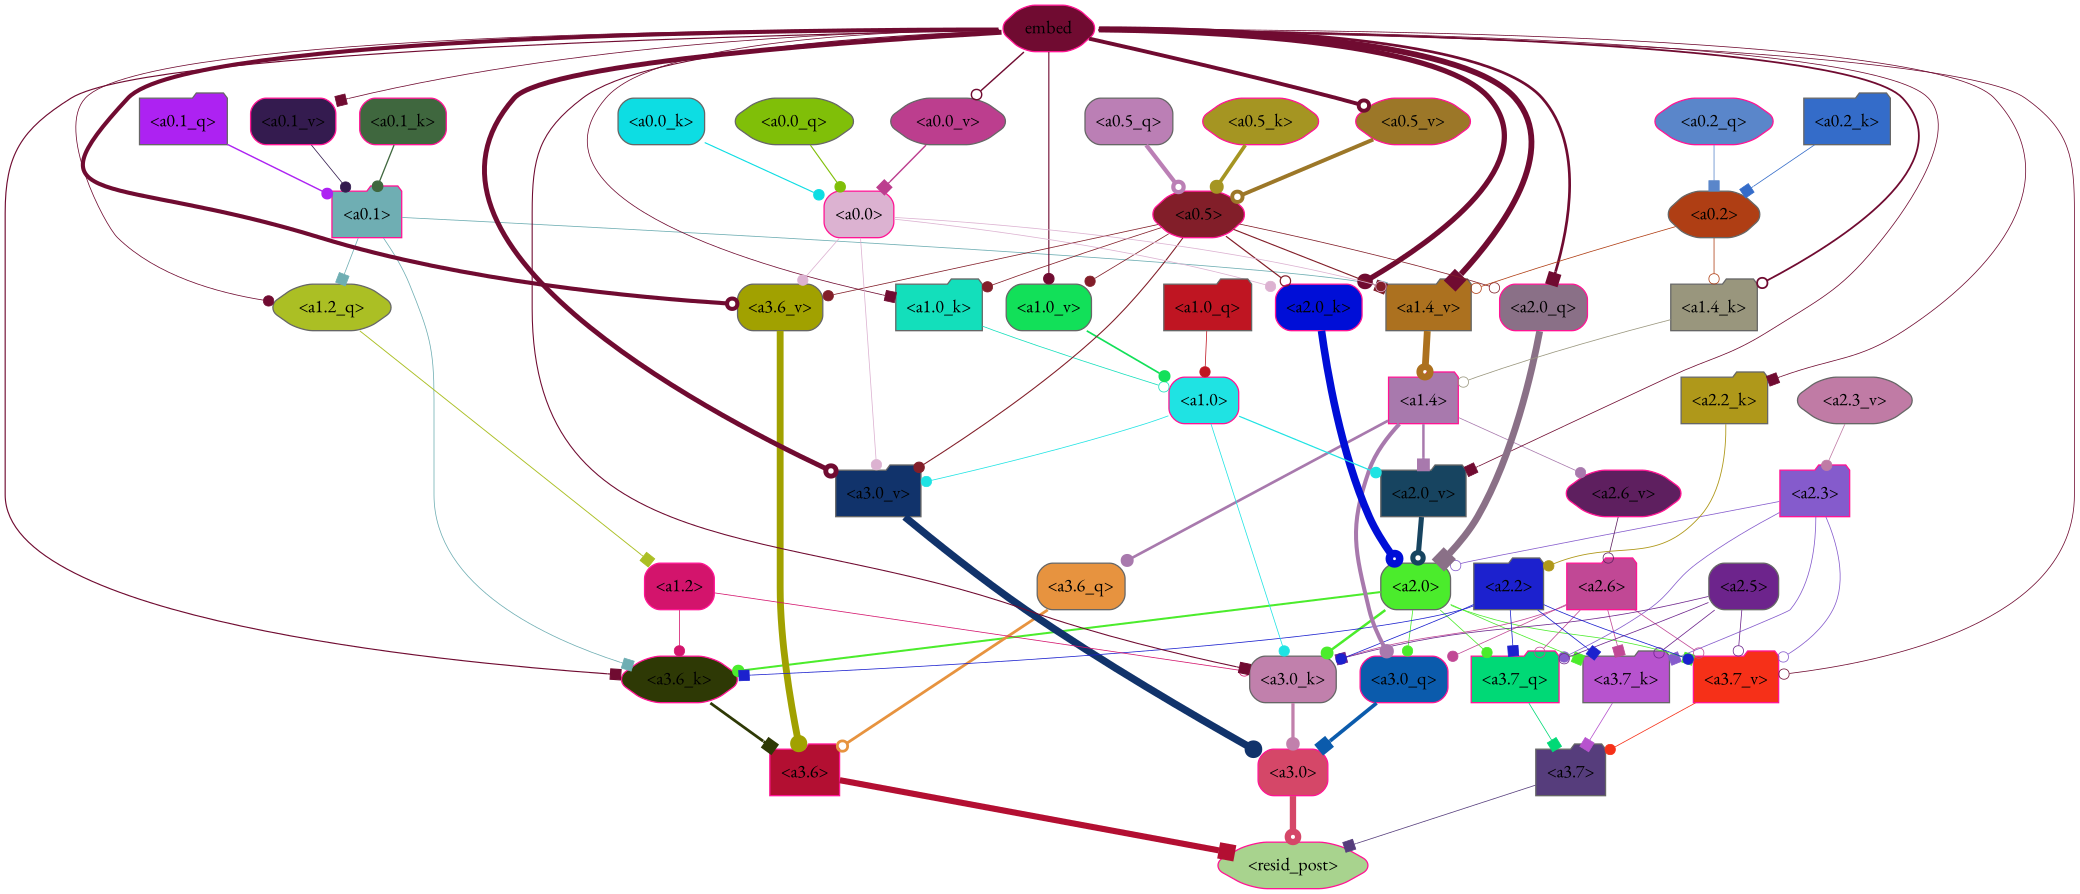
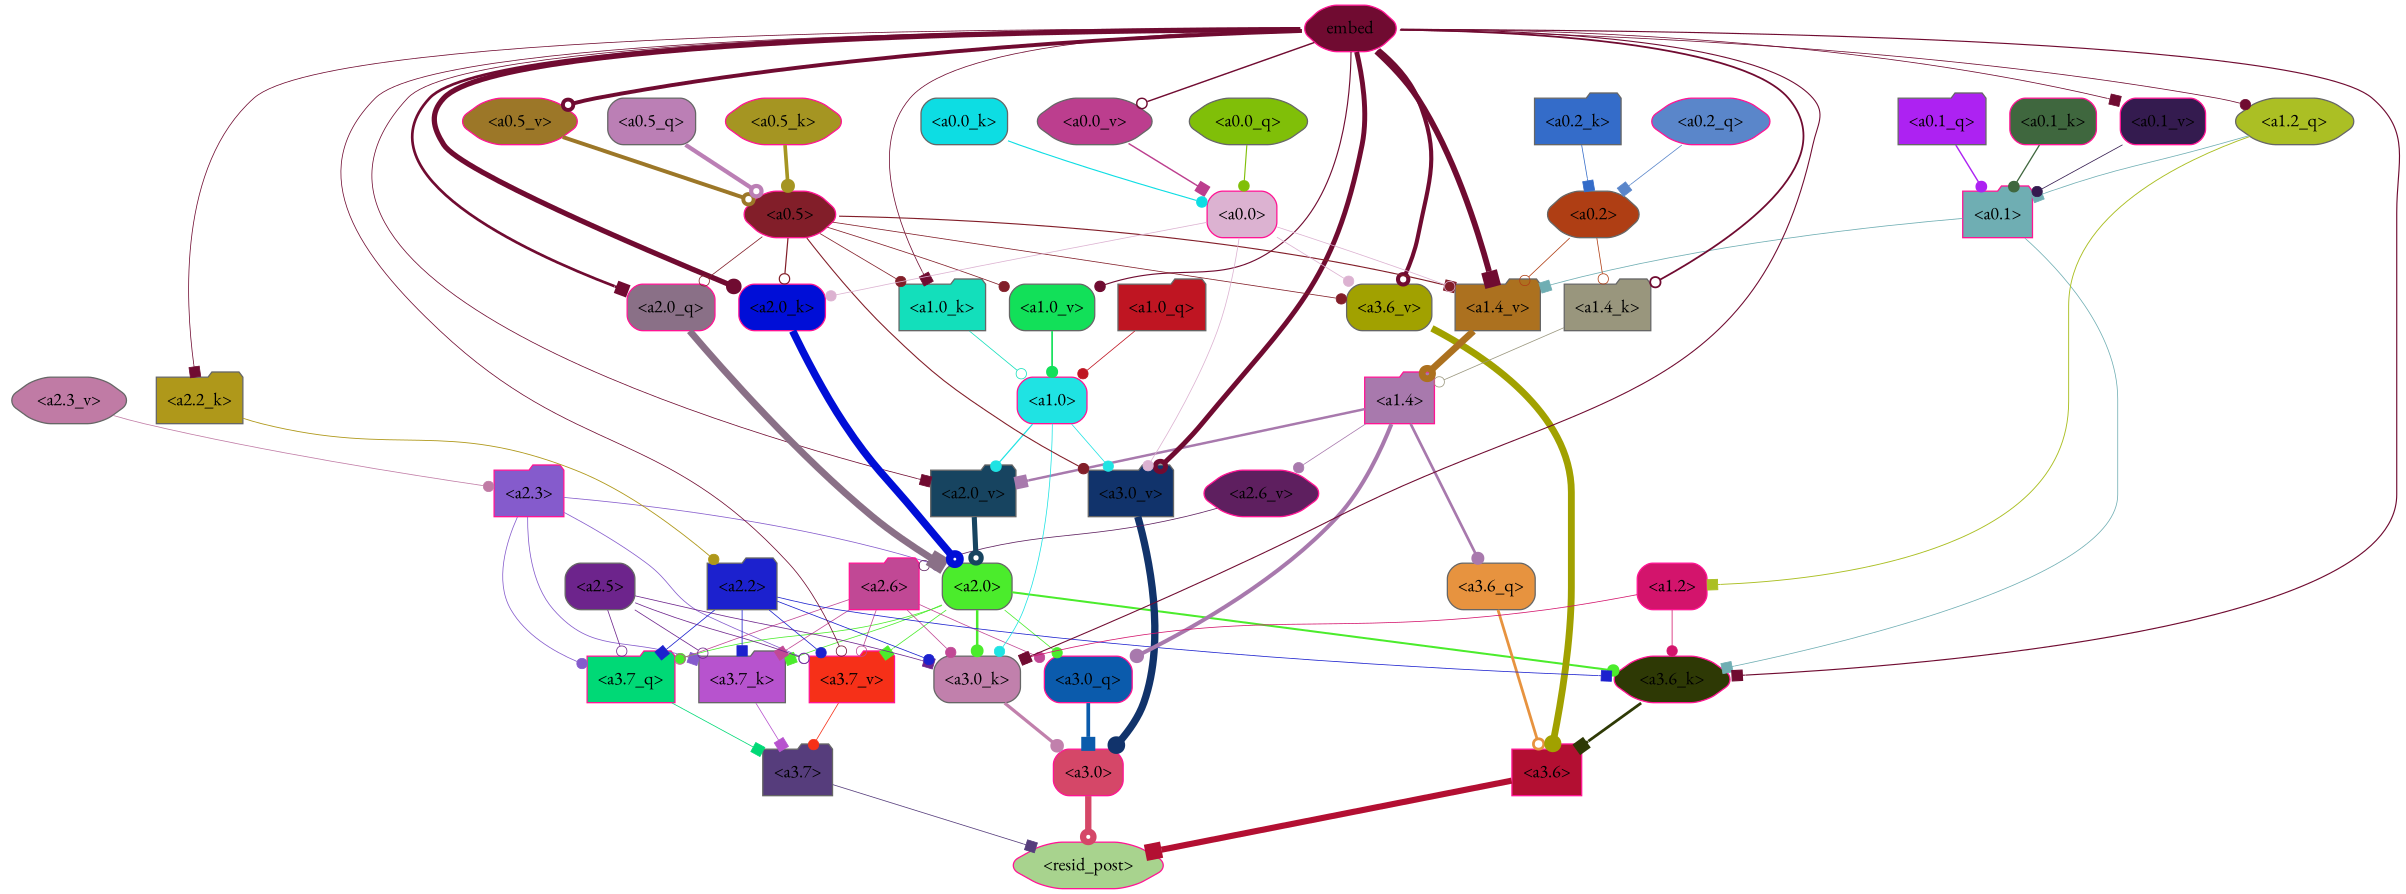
(352, 255) -> (2146, 163)
